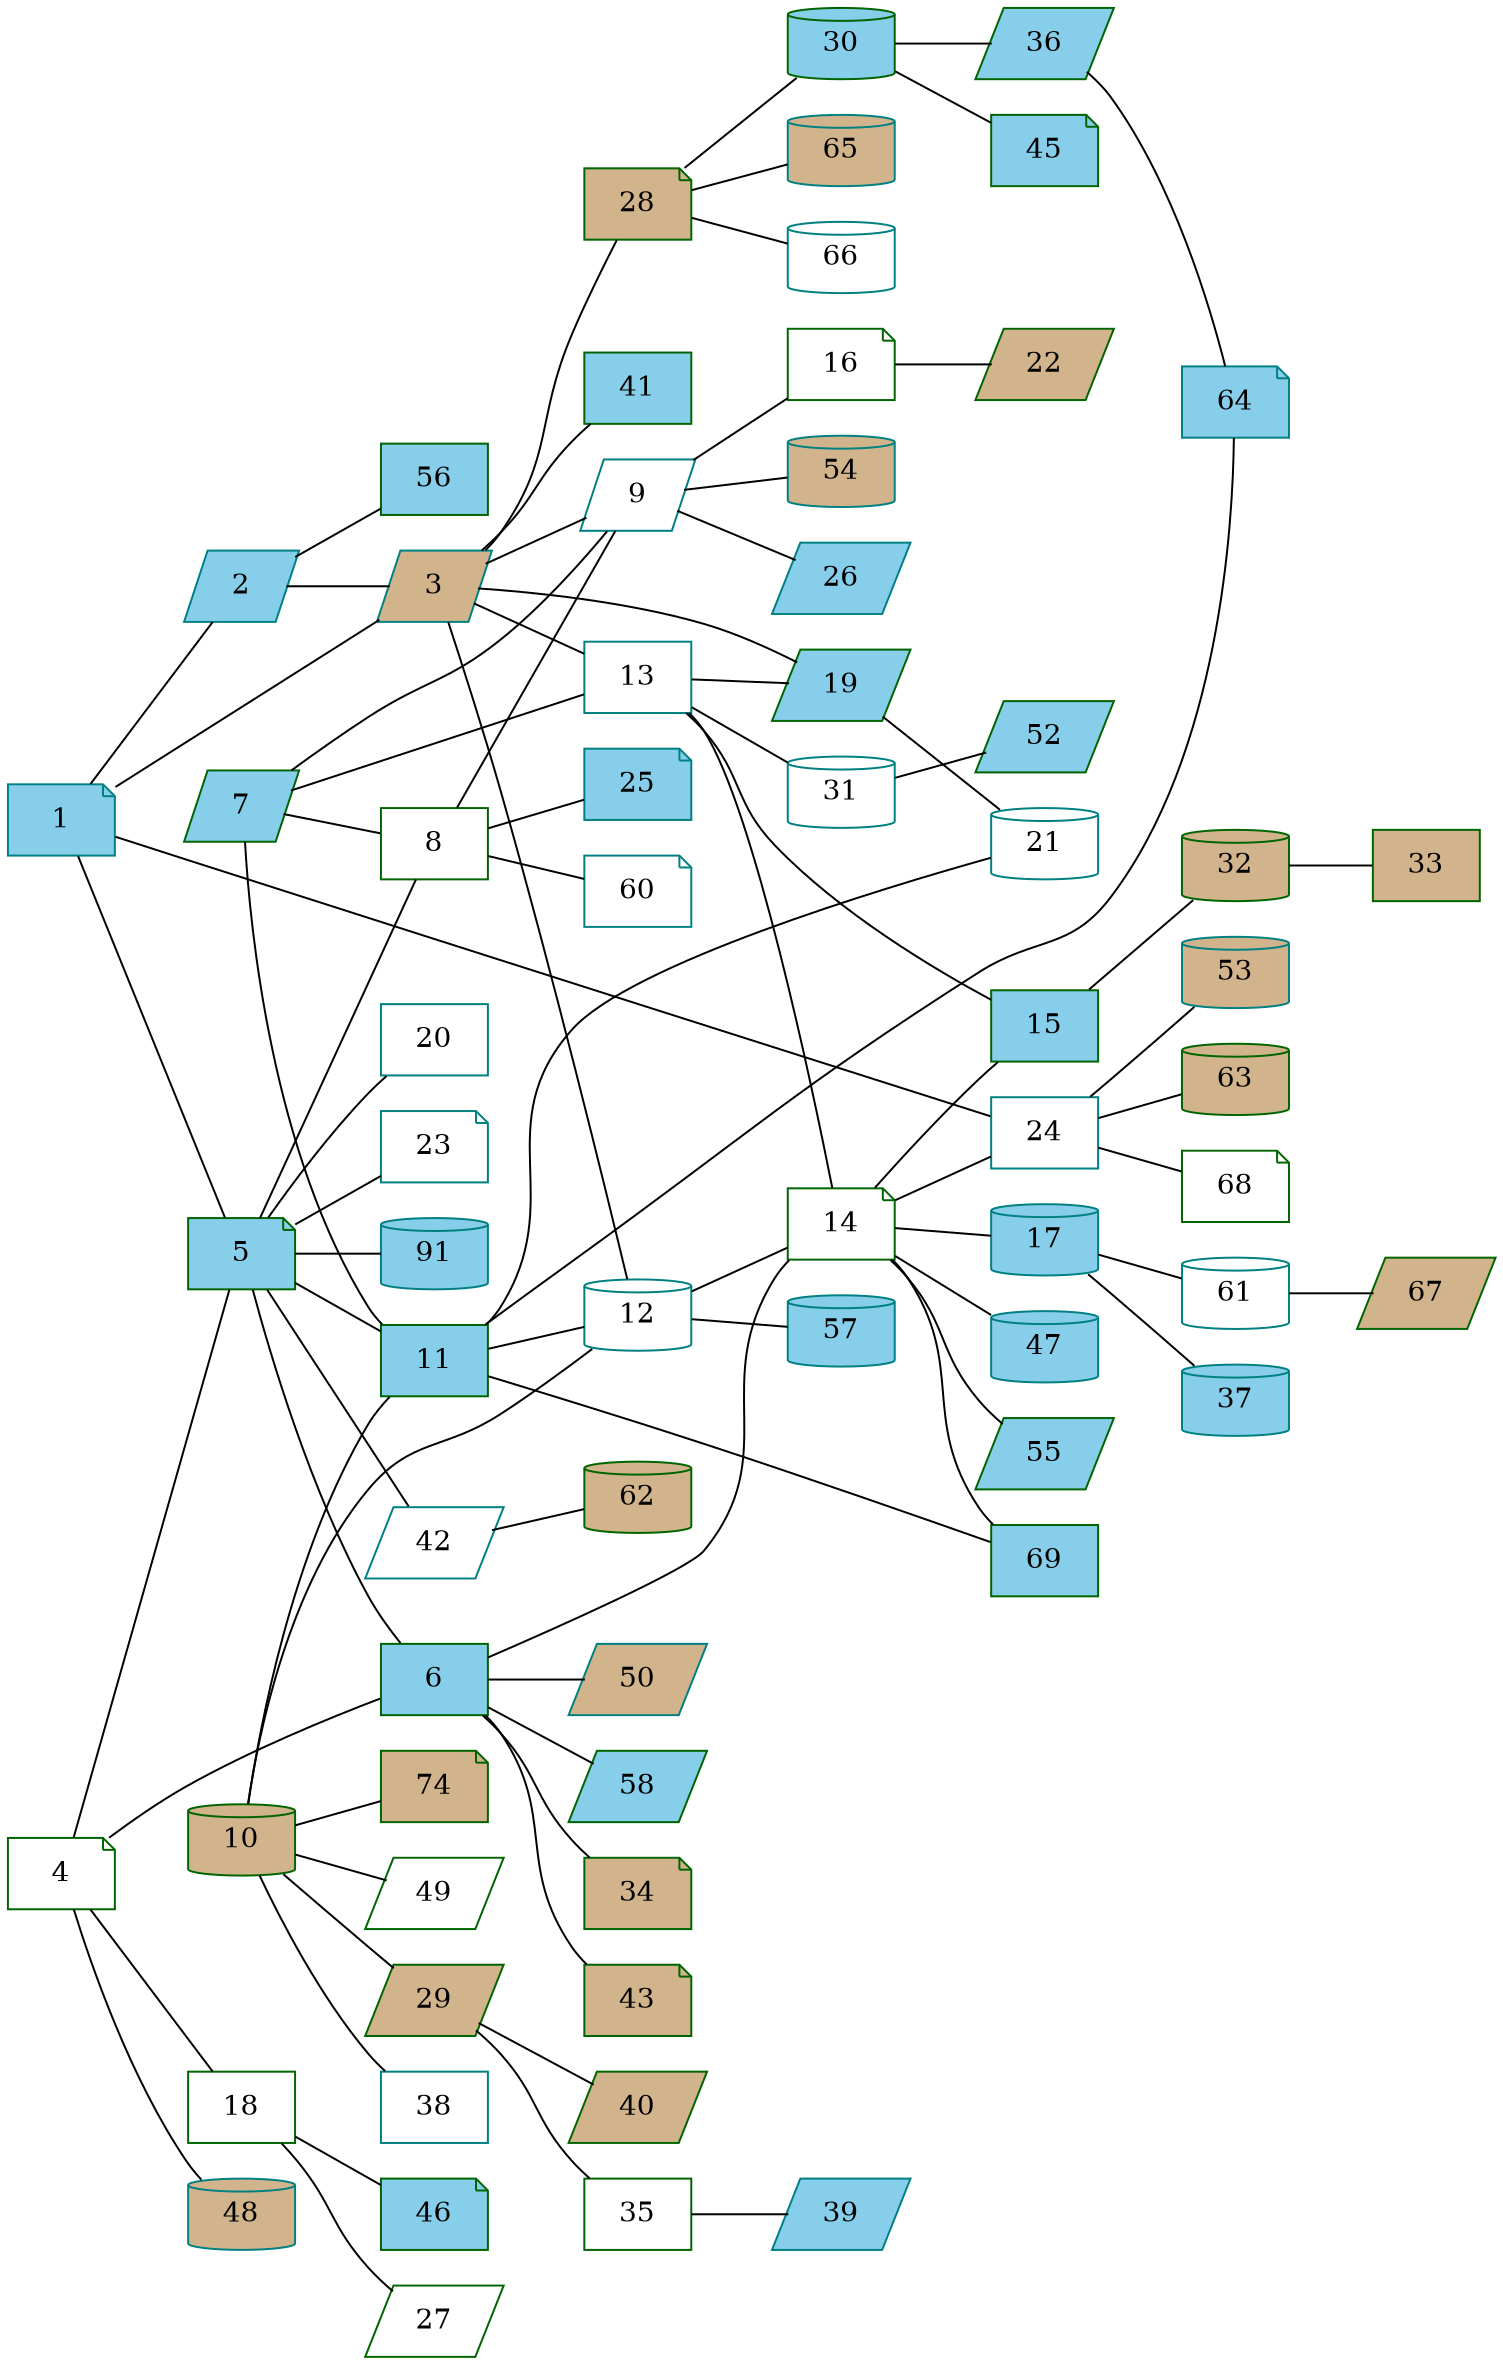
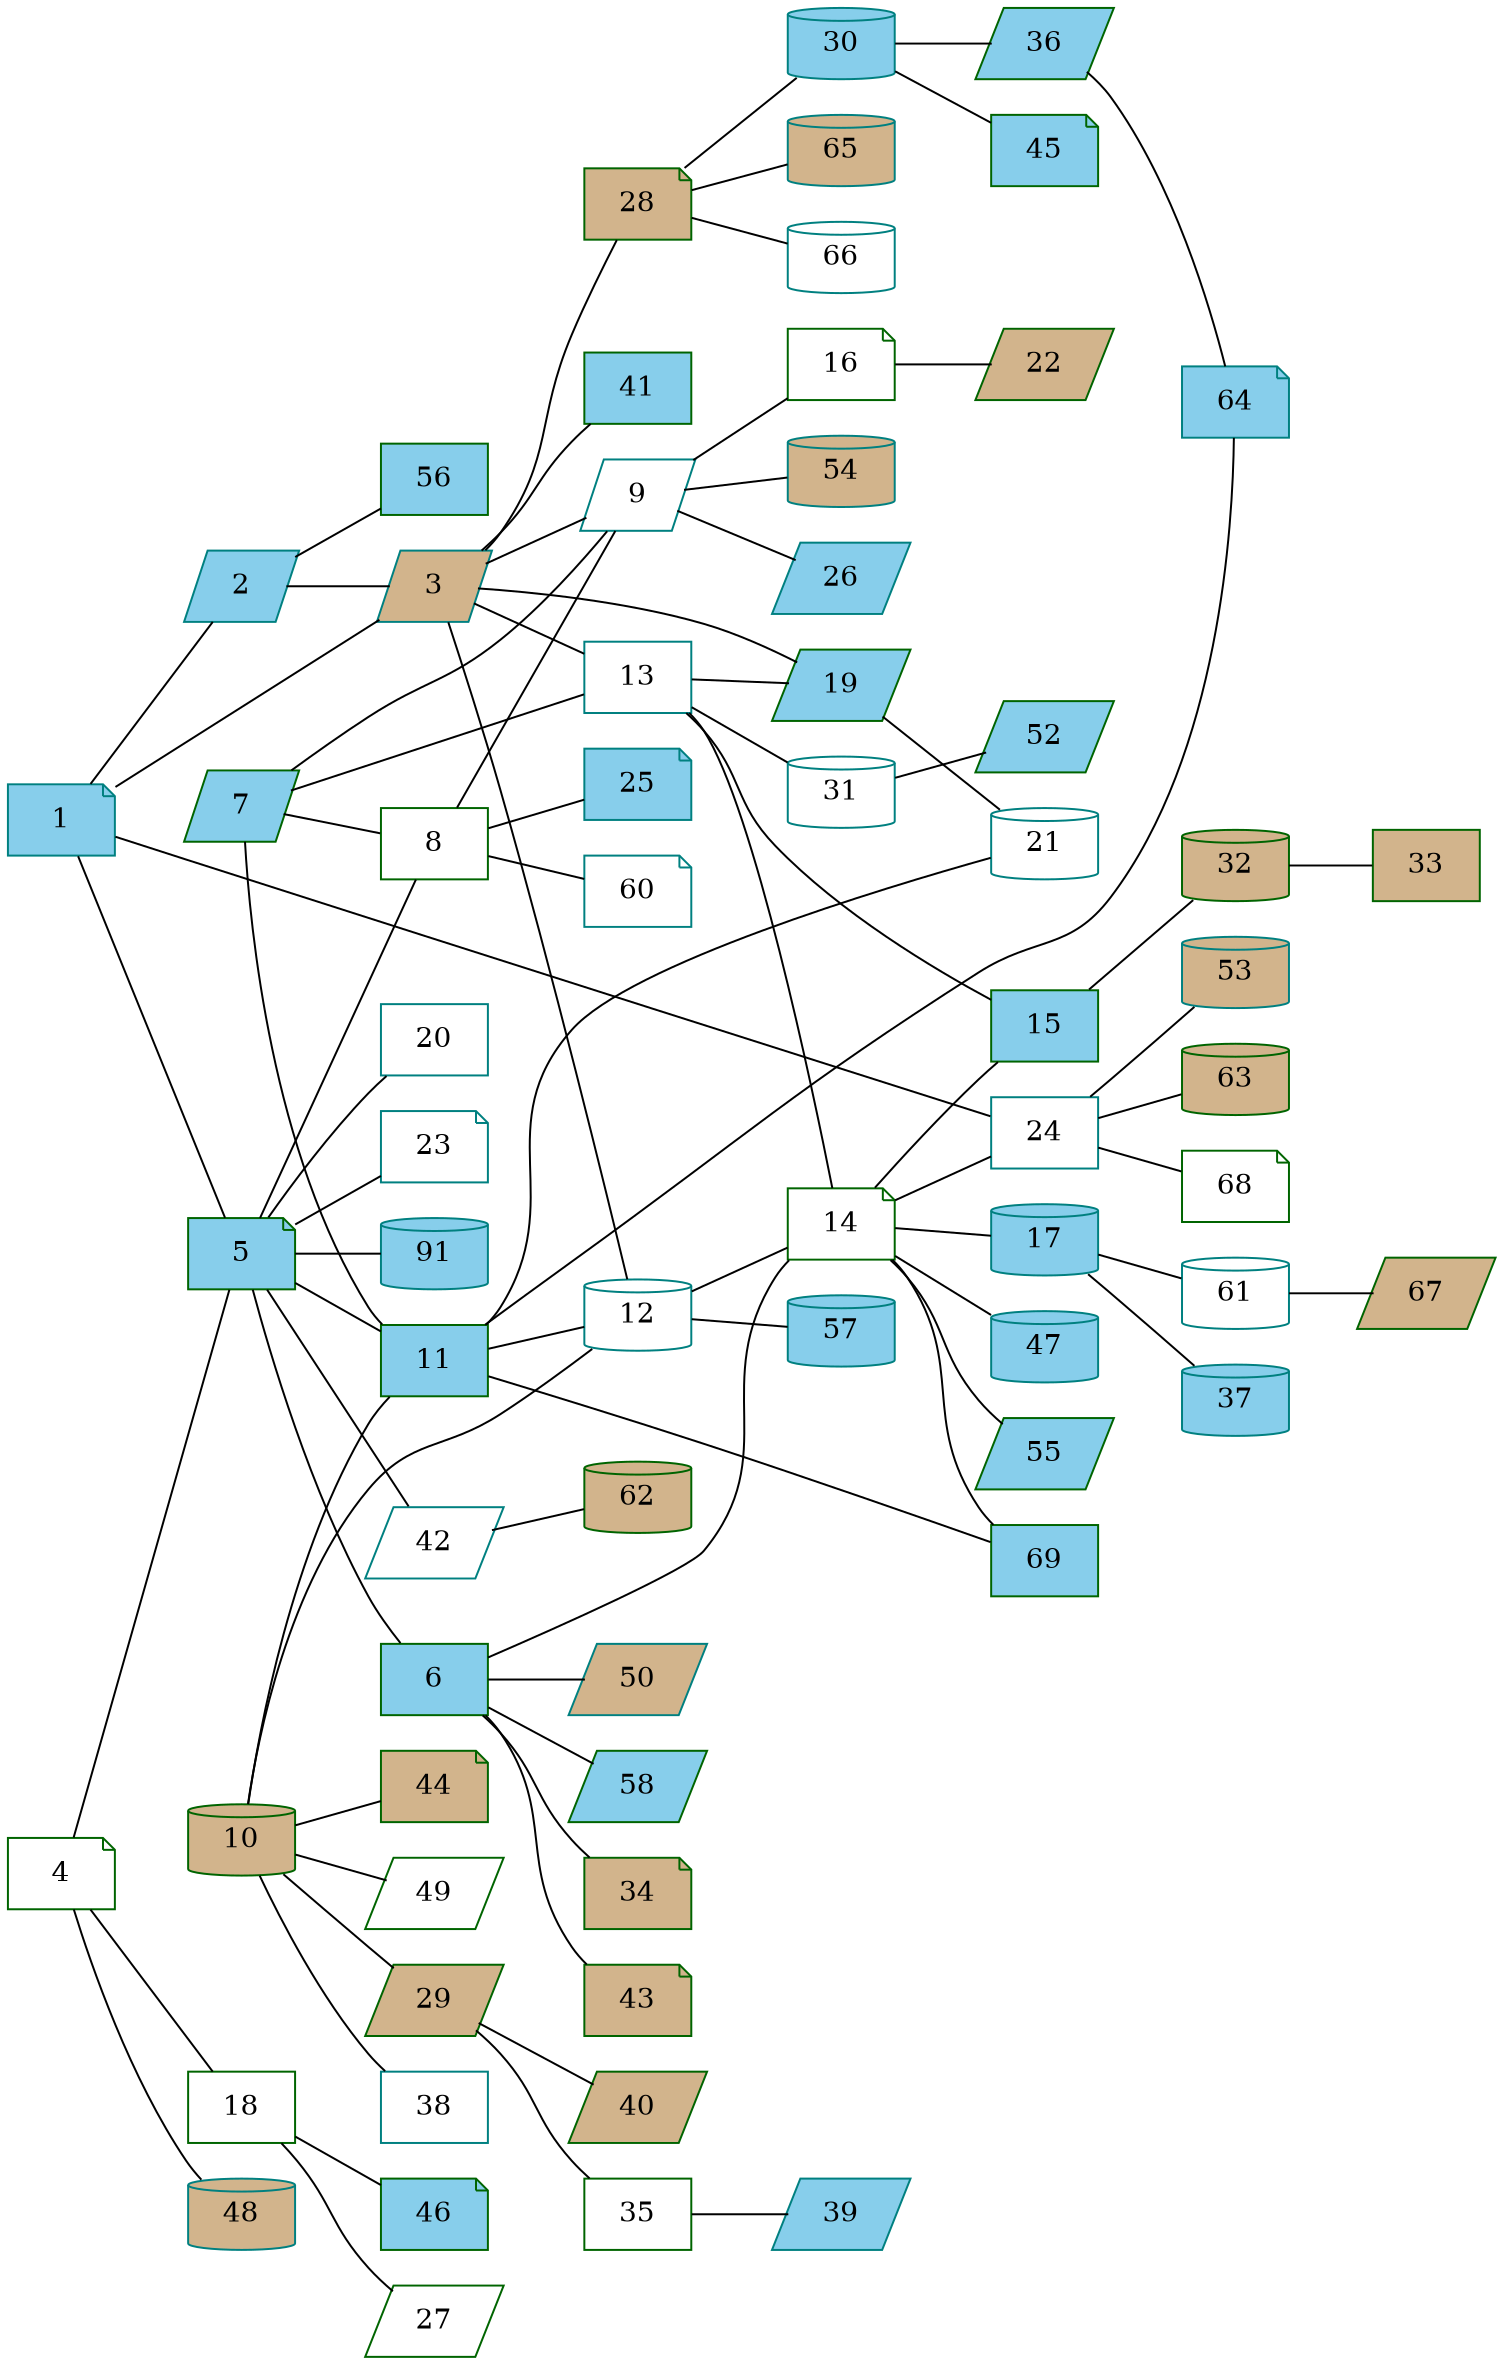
(841, 44) -> (841, 44)
(240, 1759) -> none
(434, 1786) -> (434, 1786)
